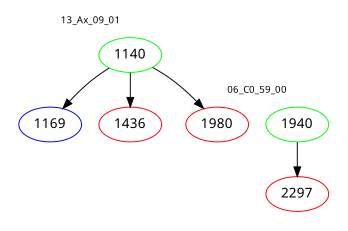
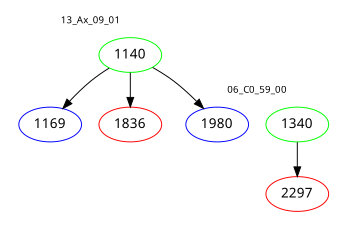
(130, 125) -> (130, 125)
(217, 125) -> (217, 125)
(297, 125) -> (297, 125)
